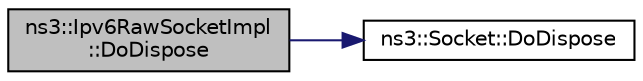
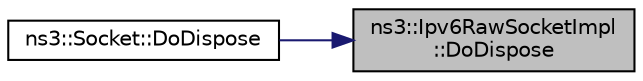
(316, 40) -> (306, 40)
